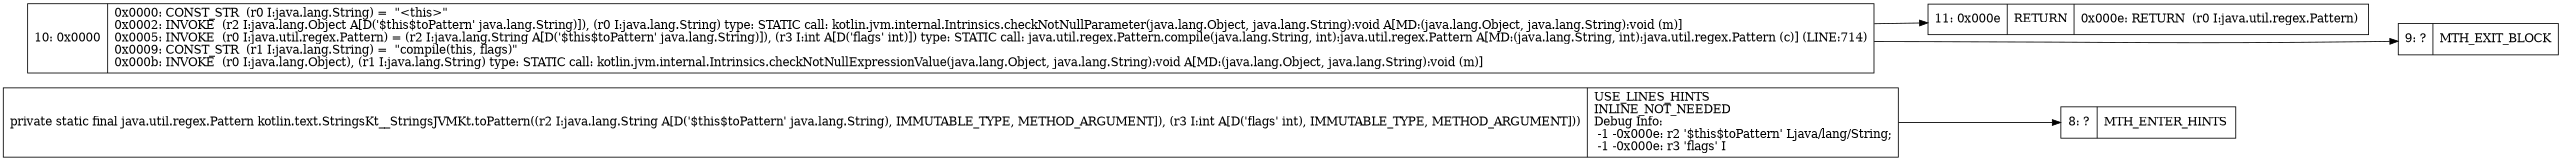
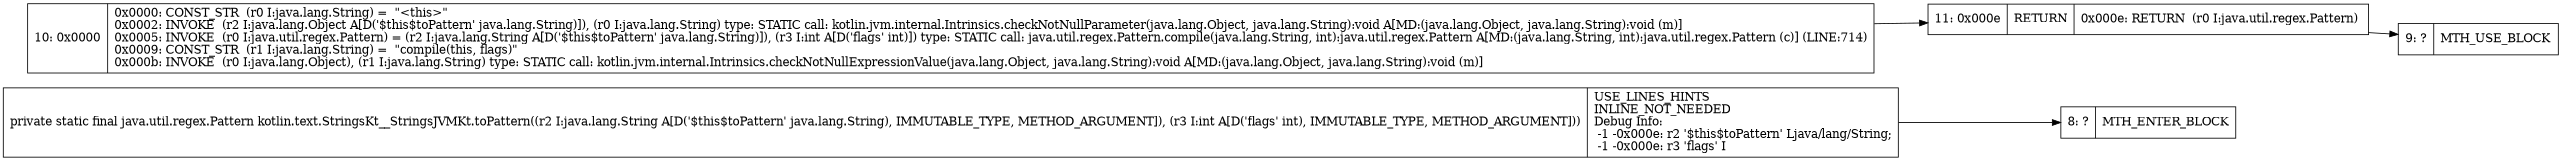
(2496, 39) -> (2495, 39)
(2132, 43) -> (2379, 33)
(2166, 122) -> (2166, 122)
